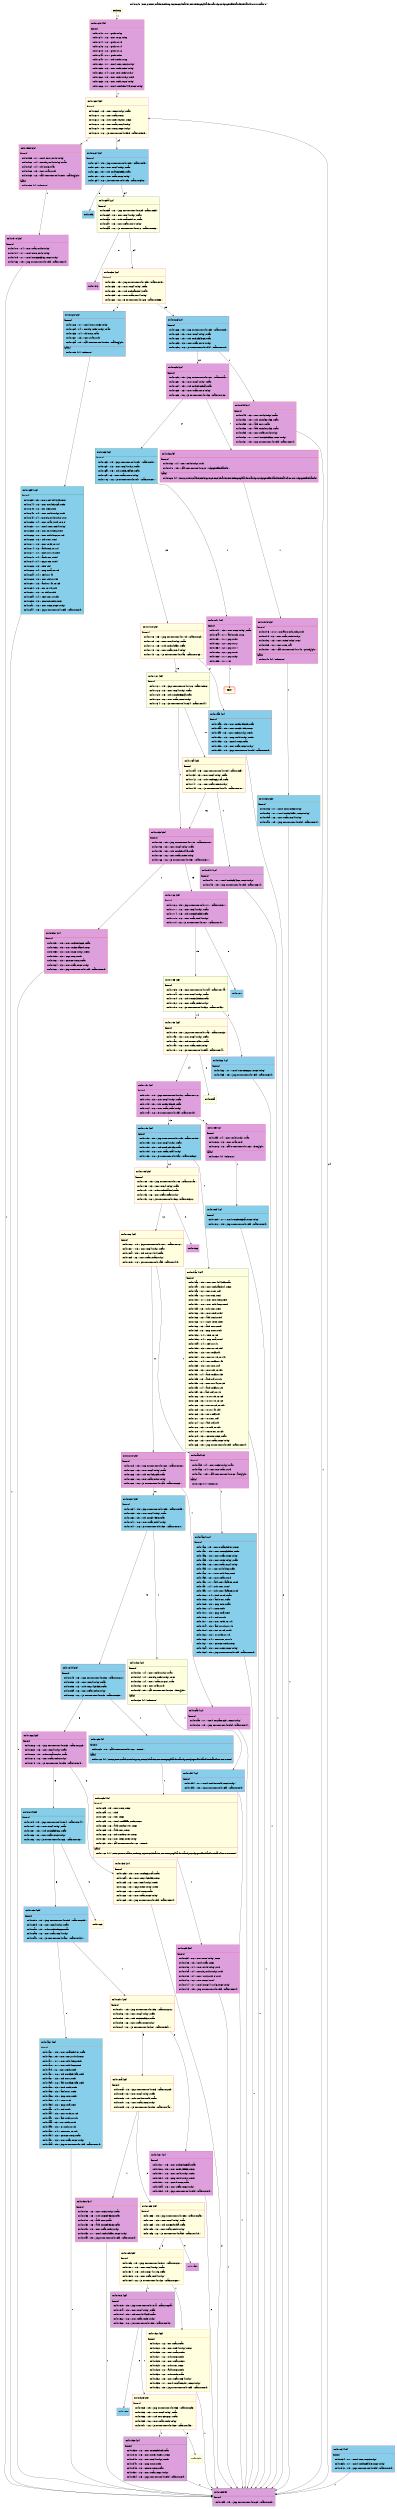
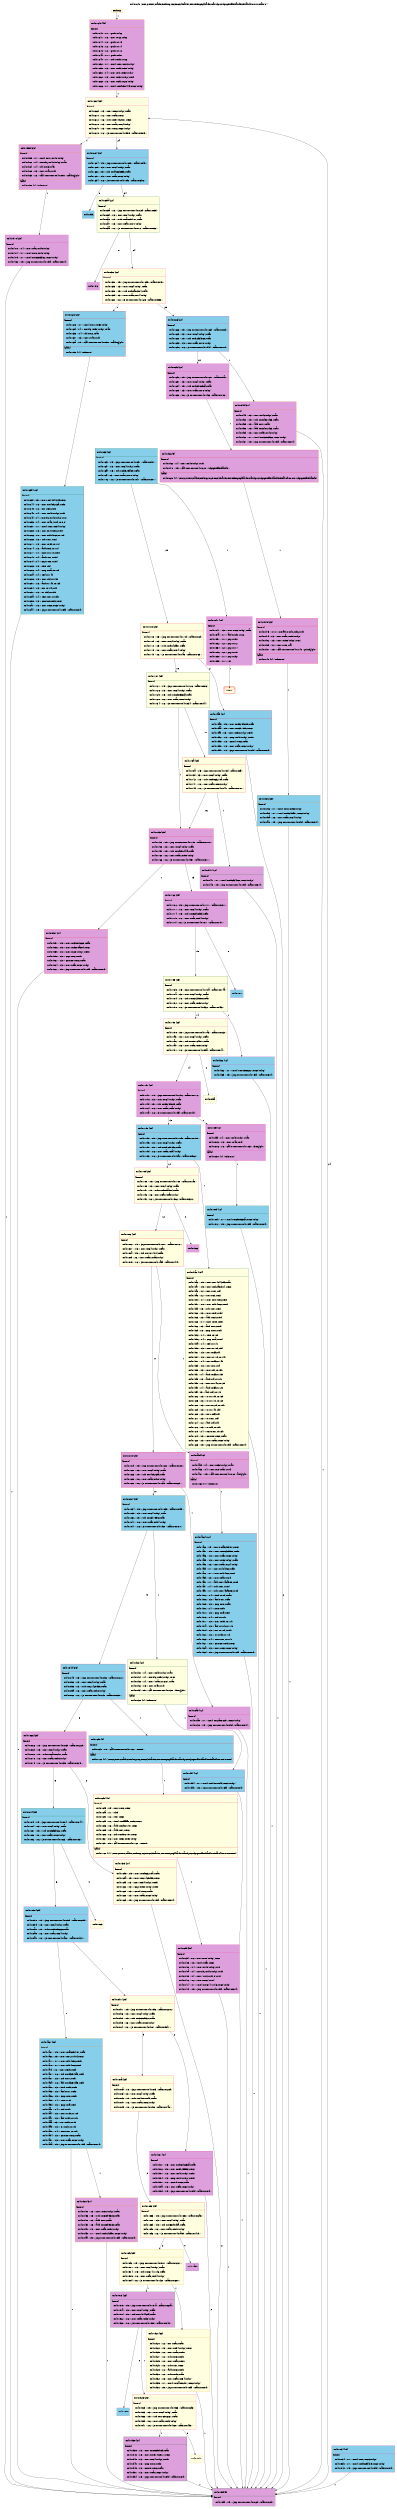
(162, 423) -> none
(229, 690) -> (229, 690)
(125, 2154) -> (93, 2172)
